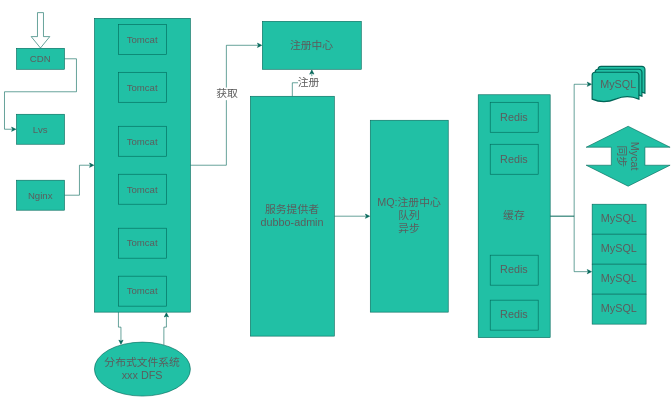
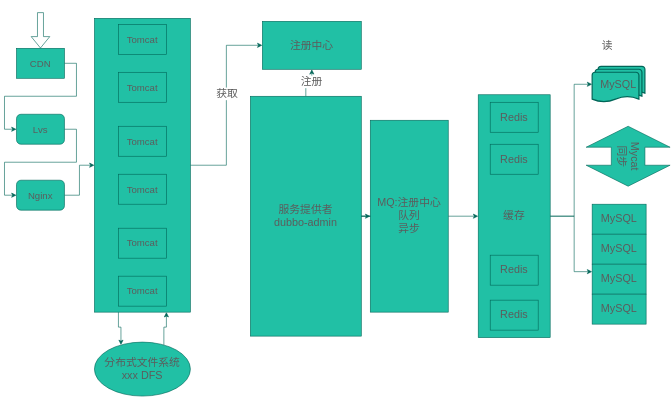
none -> (608, 45)
(41, 59) -> (41, 63)
(41, 129) -> (41, 129)
none -> (5, 181)
(41, 195) -> (41, 195)
(293, 216) -> (306, 216)
none -> (473, 216)
